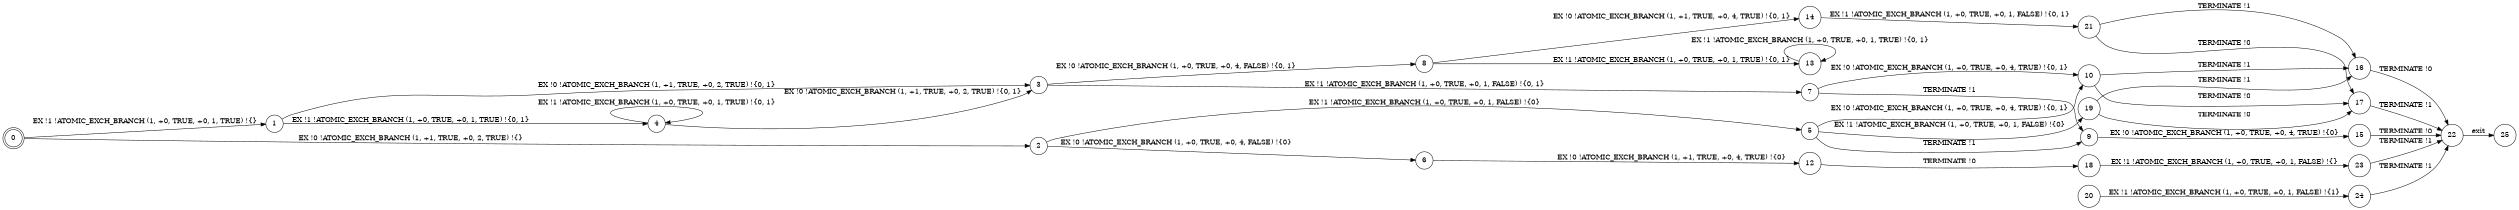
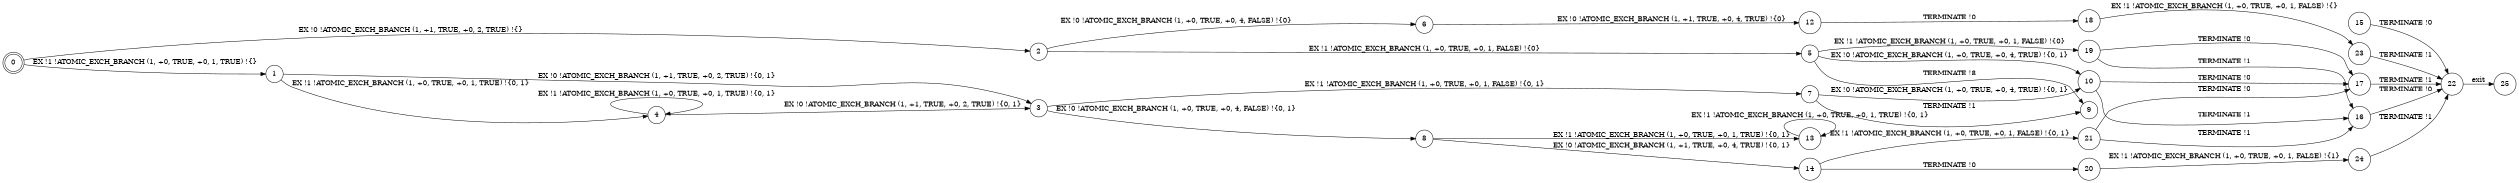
(2221, 139) -> none
(1950, 143) -> (1950, 74)
none -> (1947, 169)
